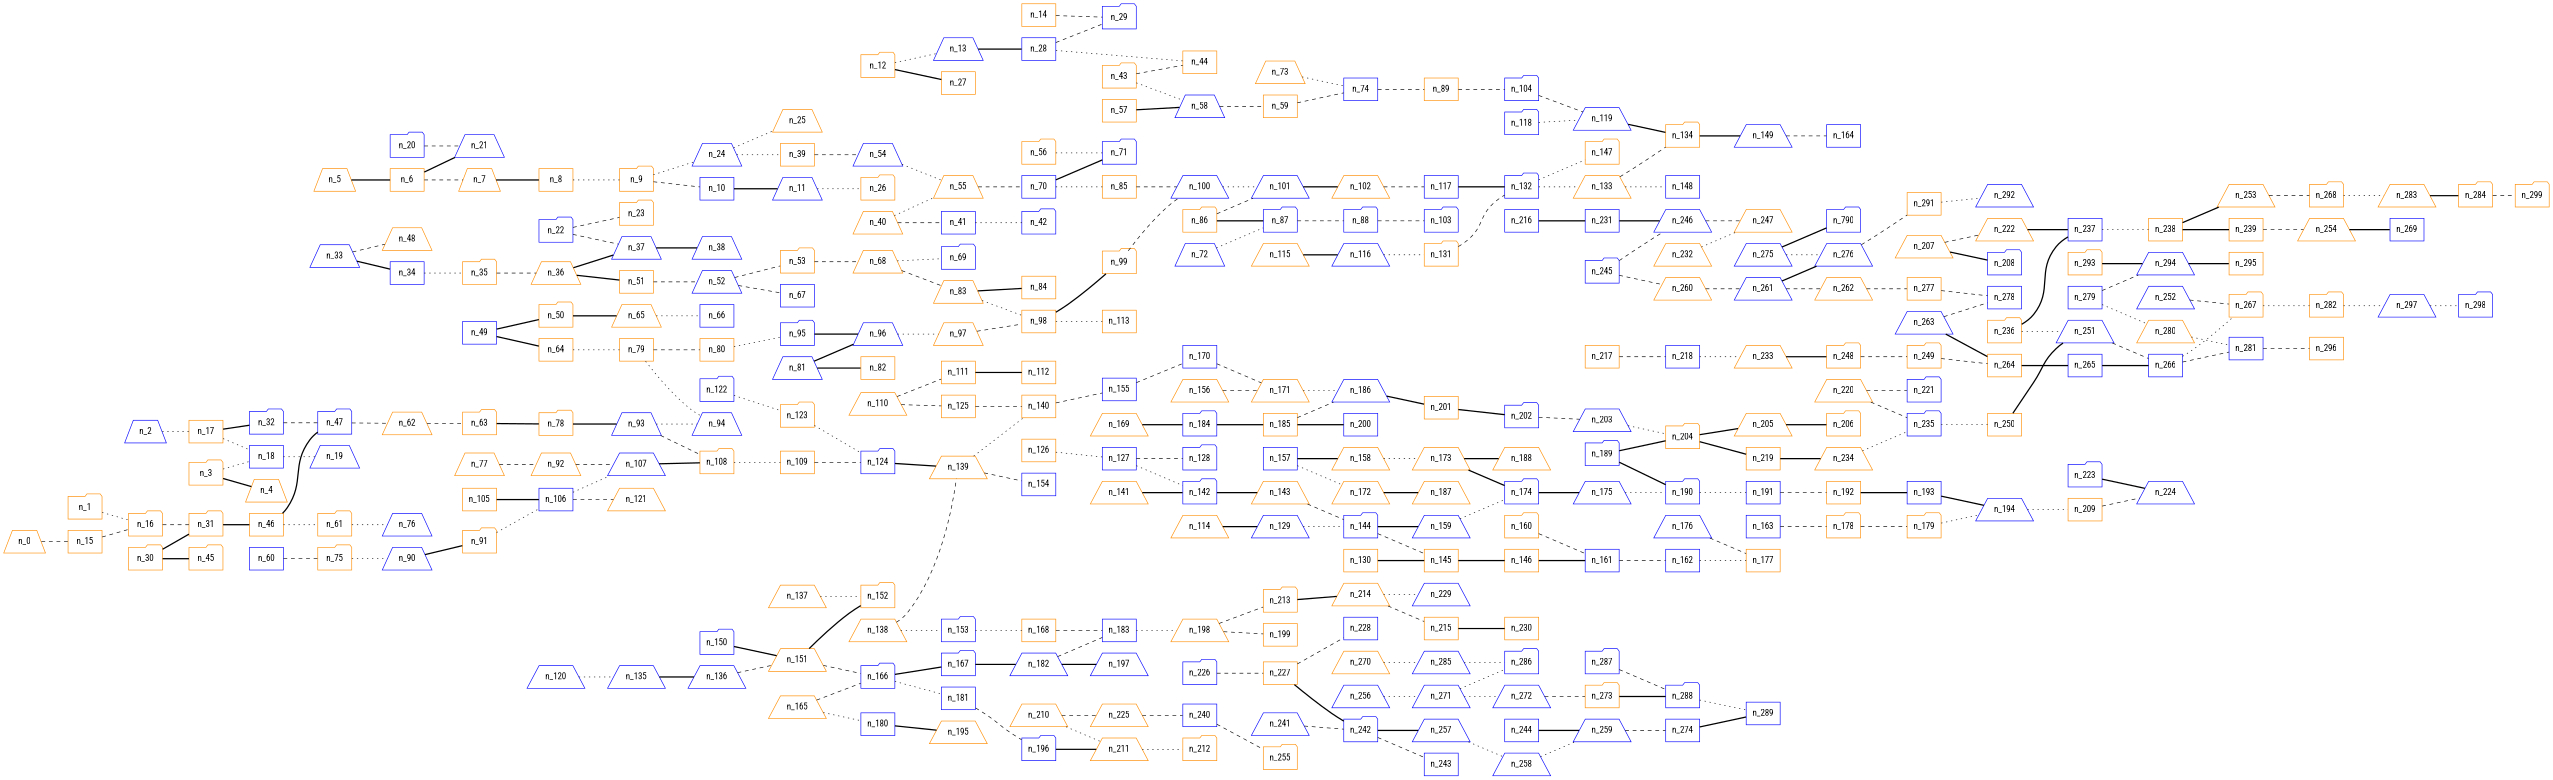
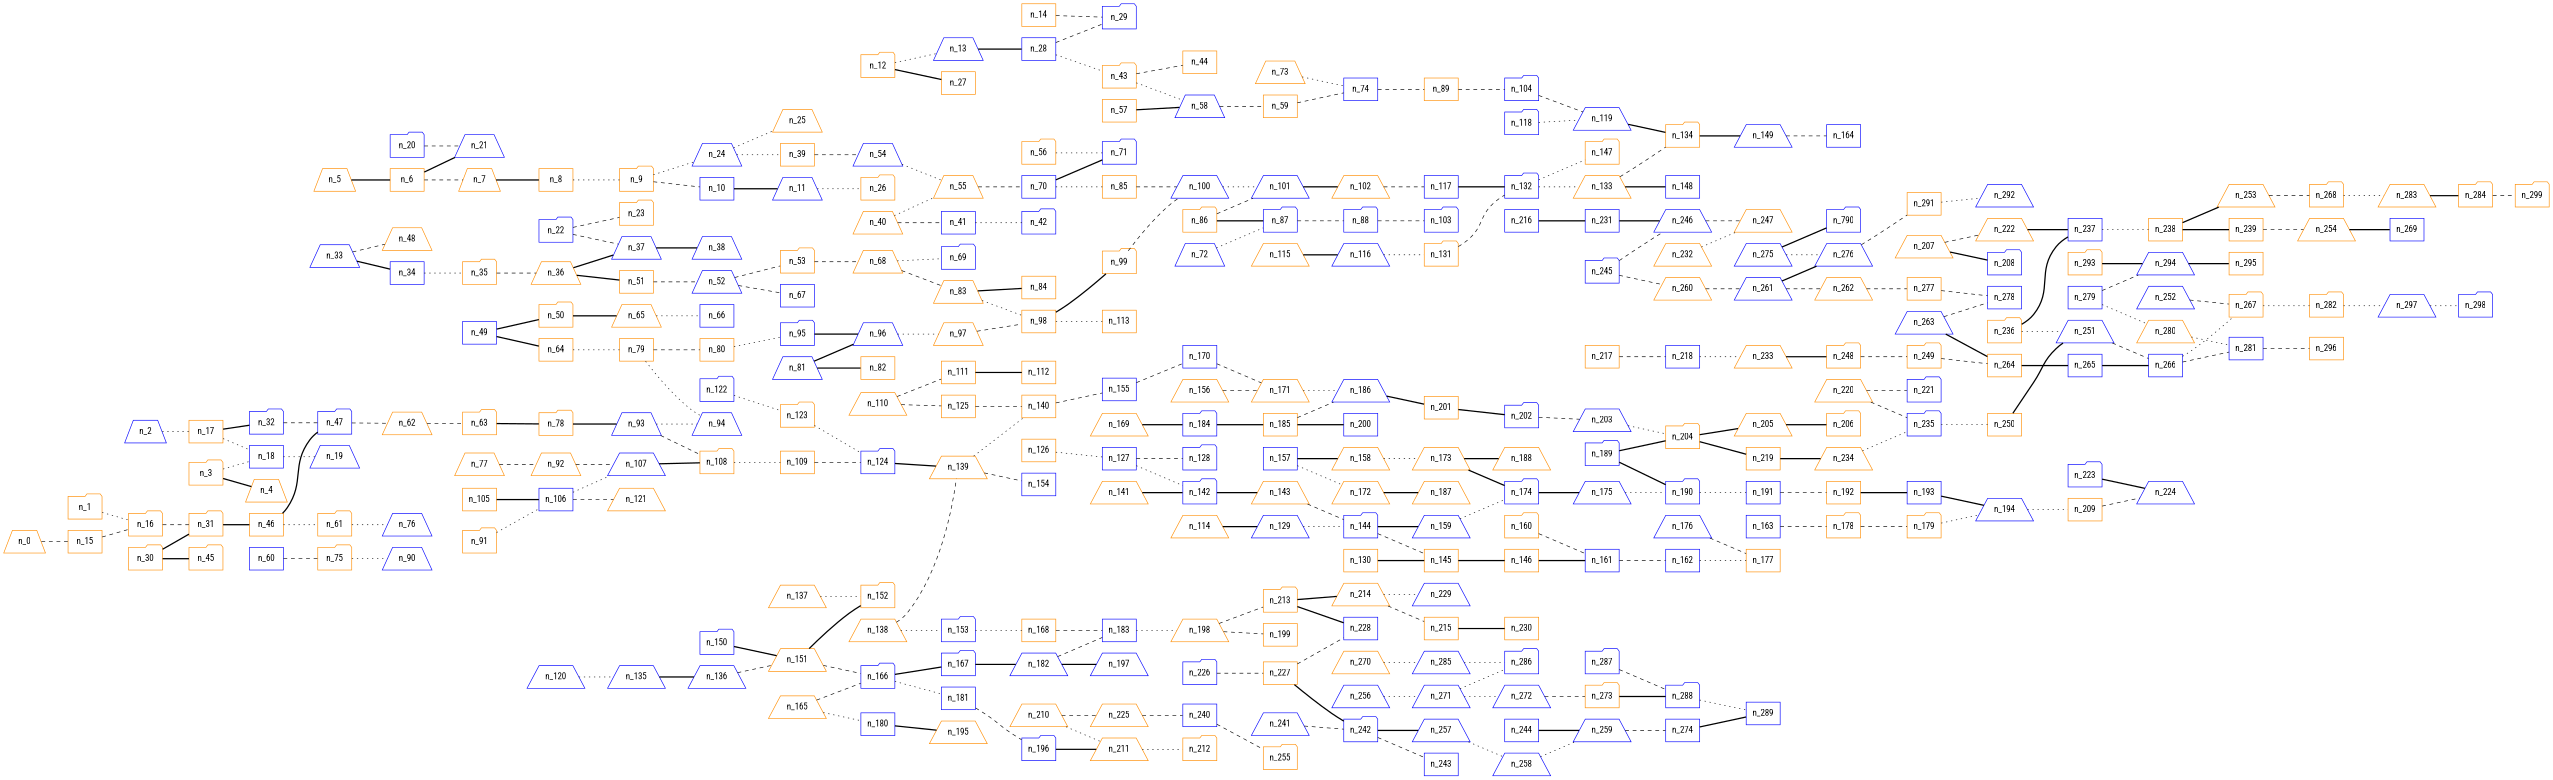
(1119, 56) -> (1079, 63)
(1645, 187) -> (1645, 187)
(444, 550) -> none
none -> (1321, 615)
